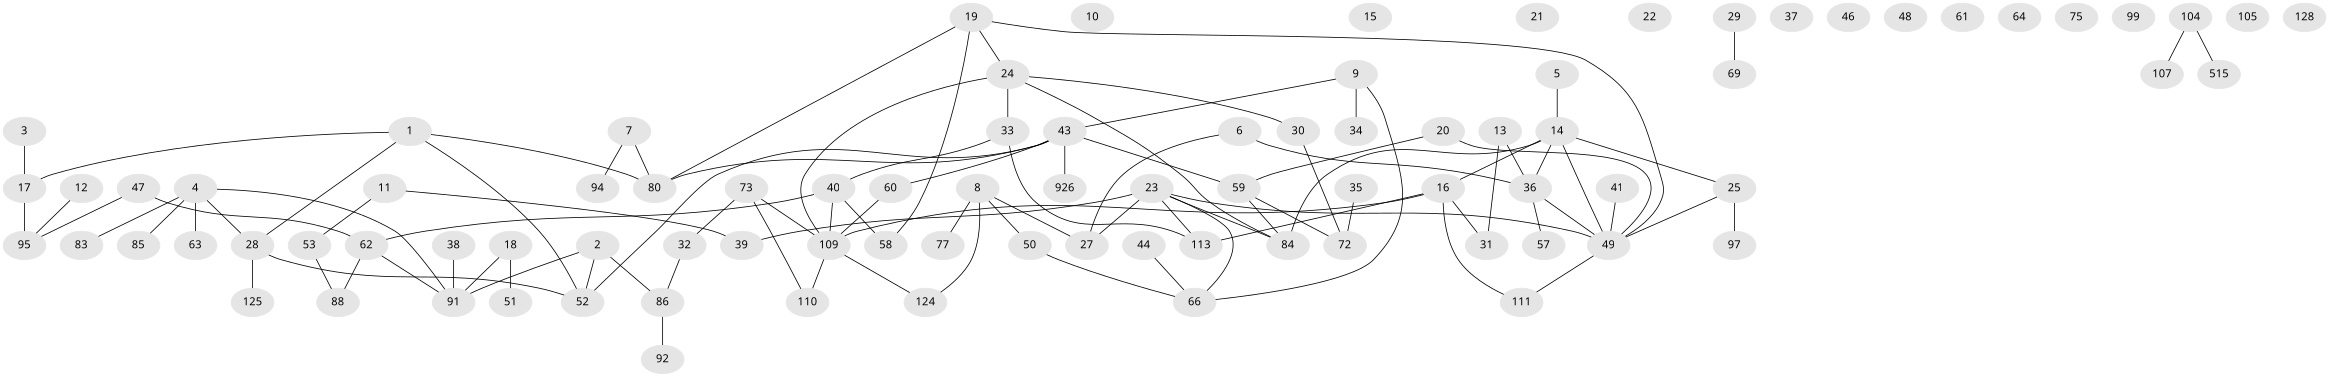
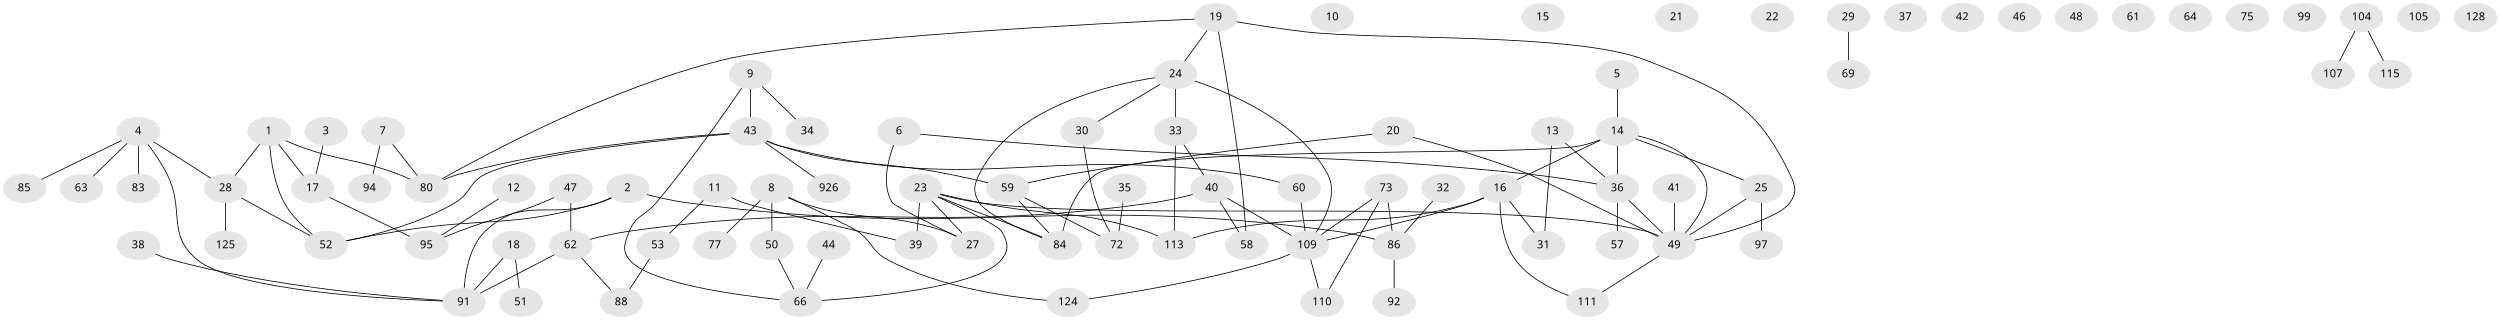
none -> (1963, 17)
(2219, 74) -> (2390, 74)
(716, 217) -> (1390, 217)
